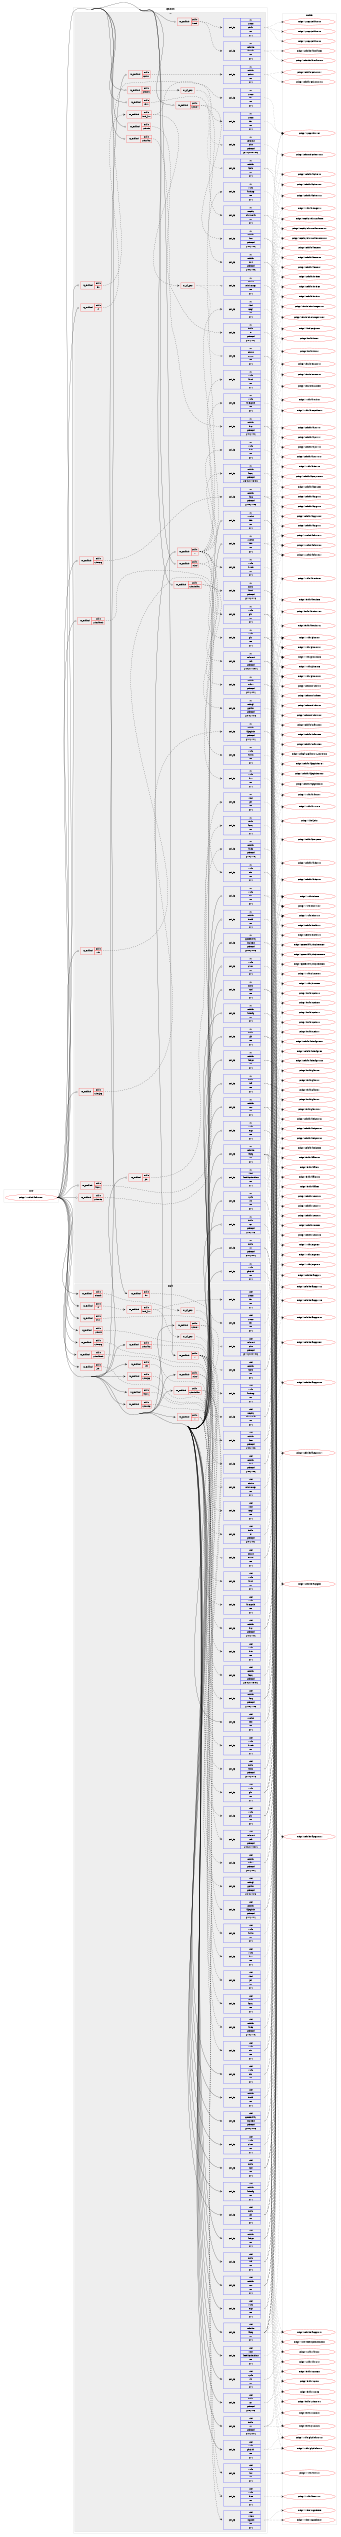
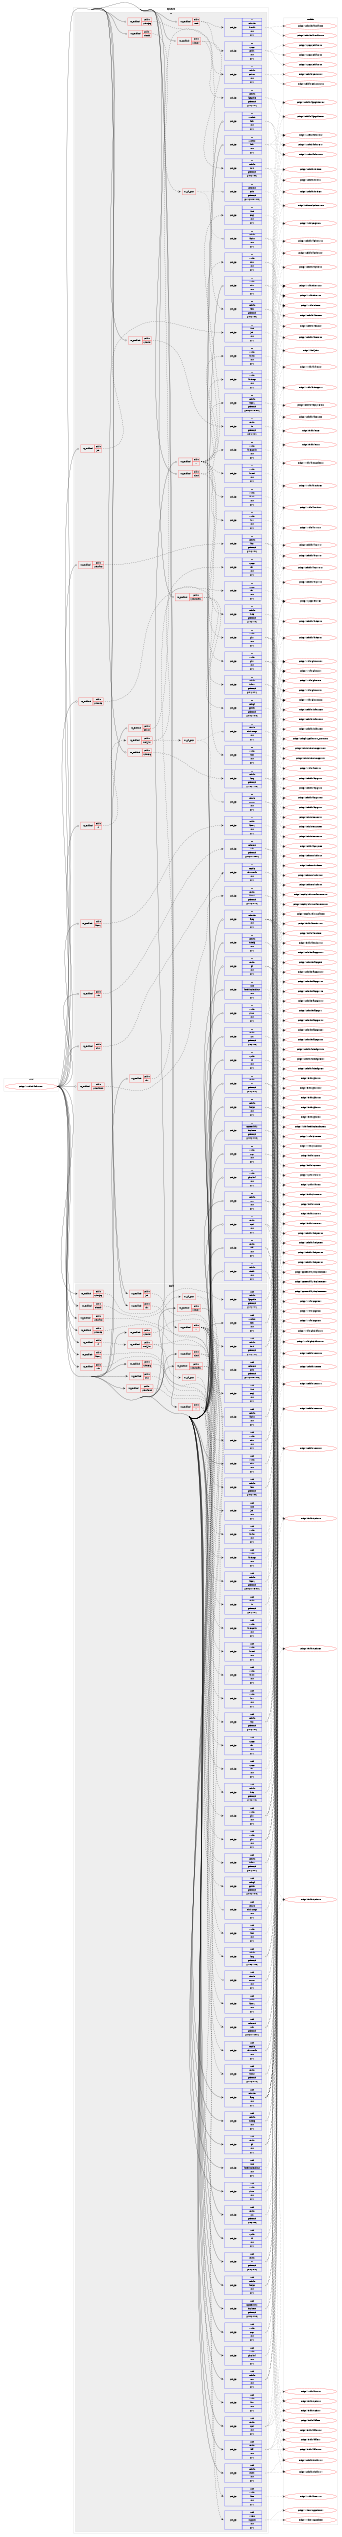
(309, 774) -> none
(309, 1584) -> (311, 962)
(309, 2402) -> (311, 1214)
